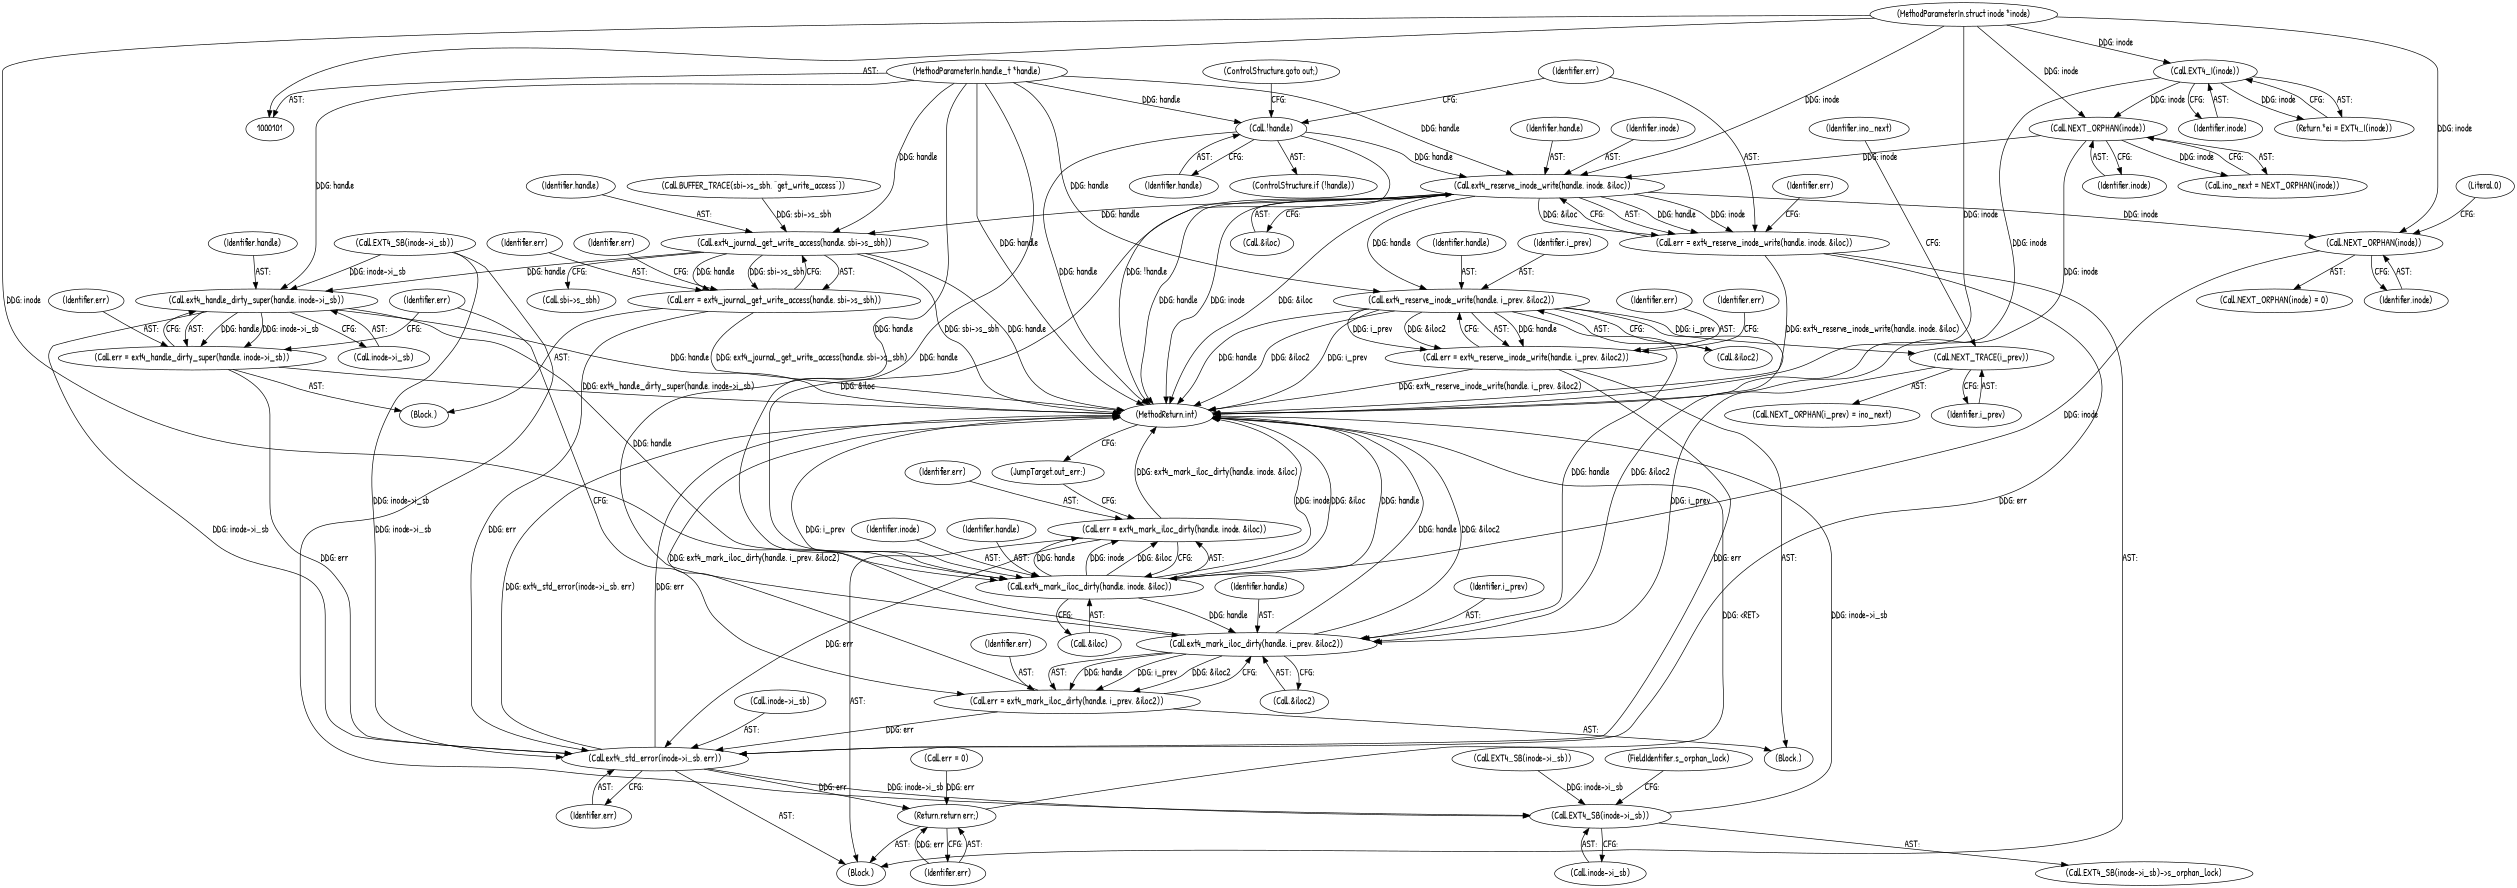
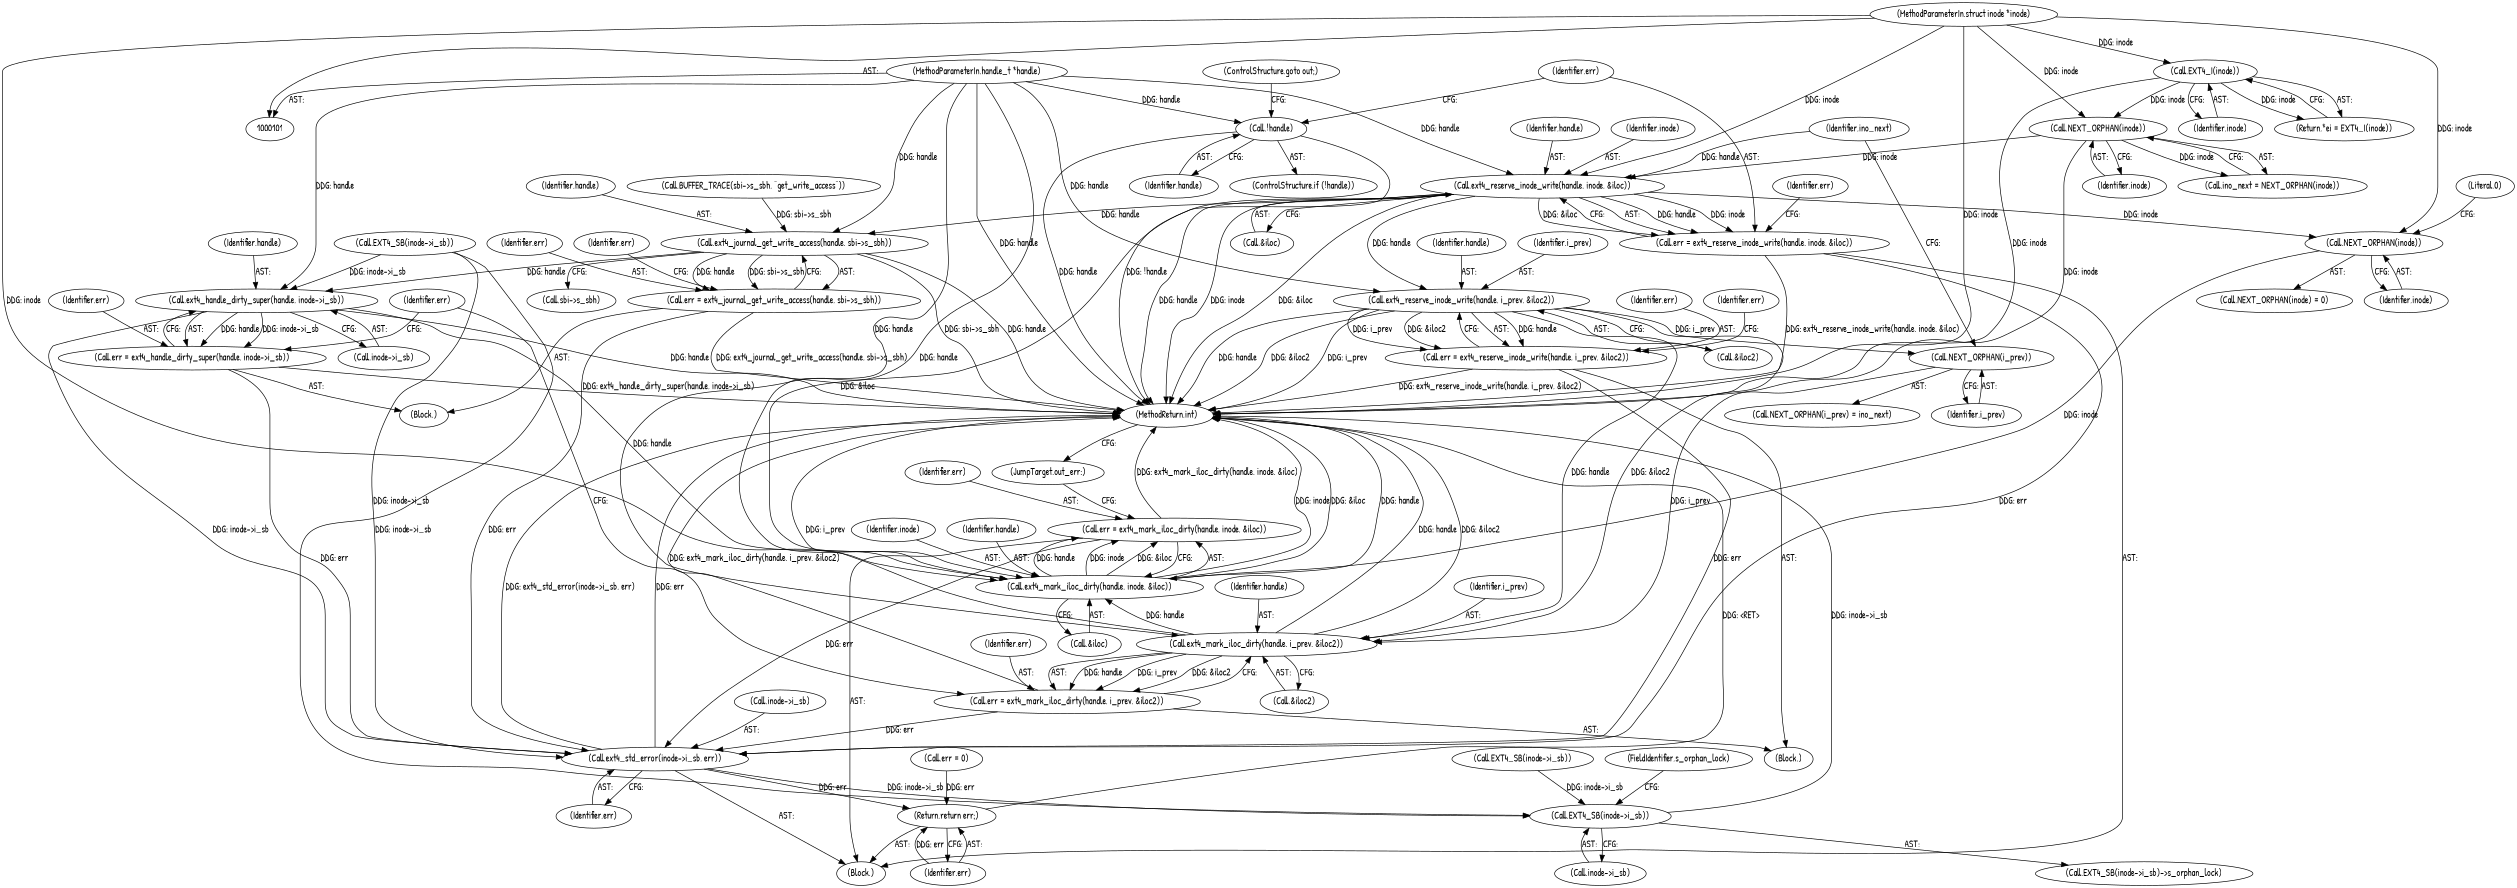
(1385, 148) -> (1720, 147)
(1982, 358) -> (1982, 358)
(1185, 611) -> (1151, 623)
